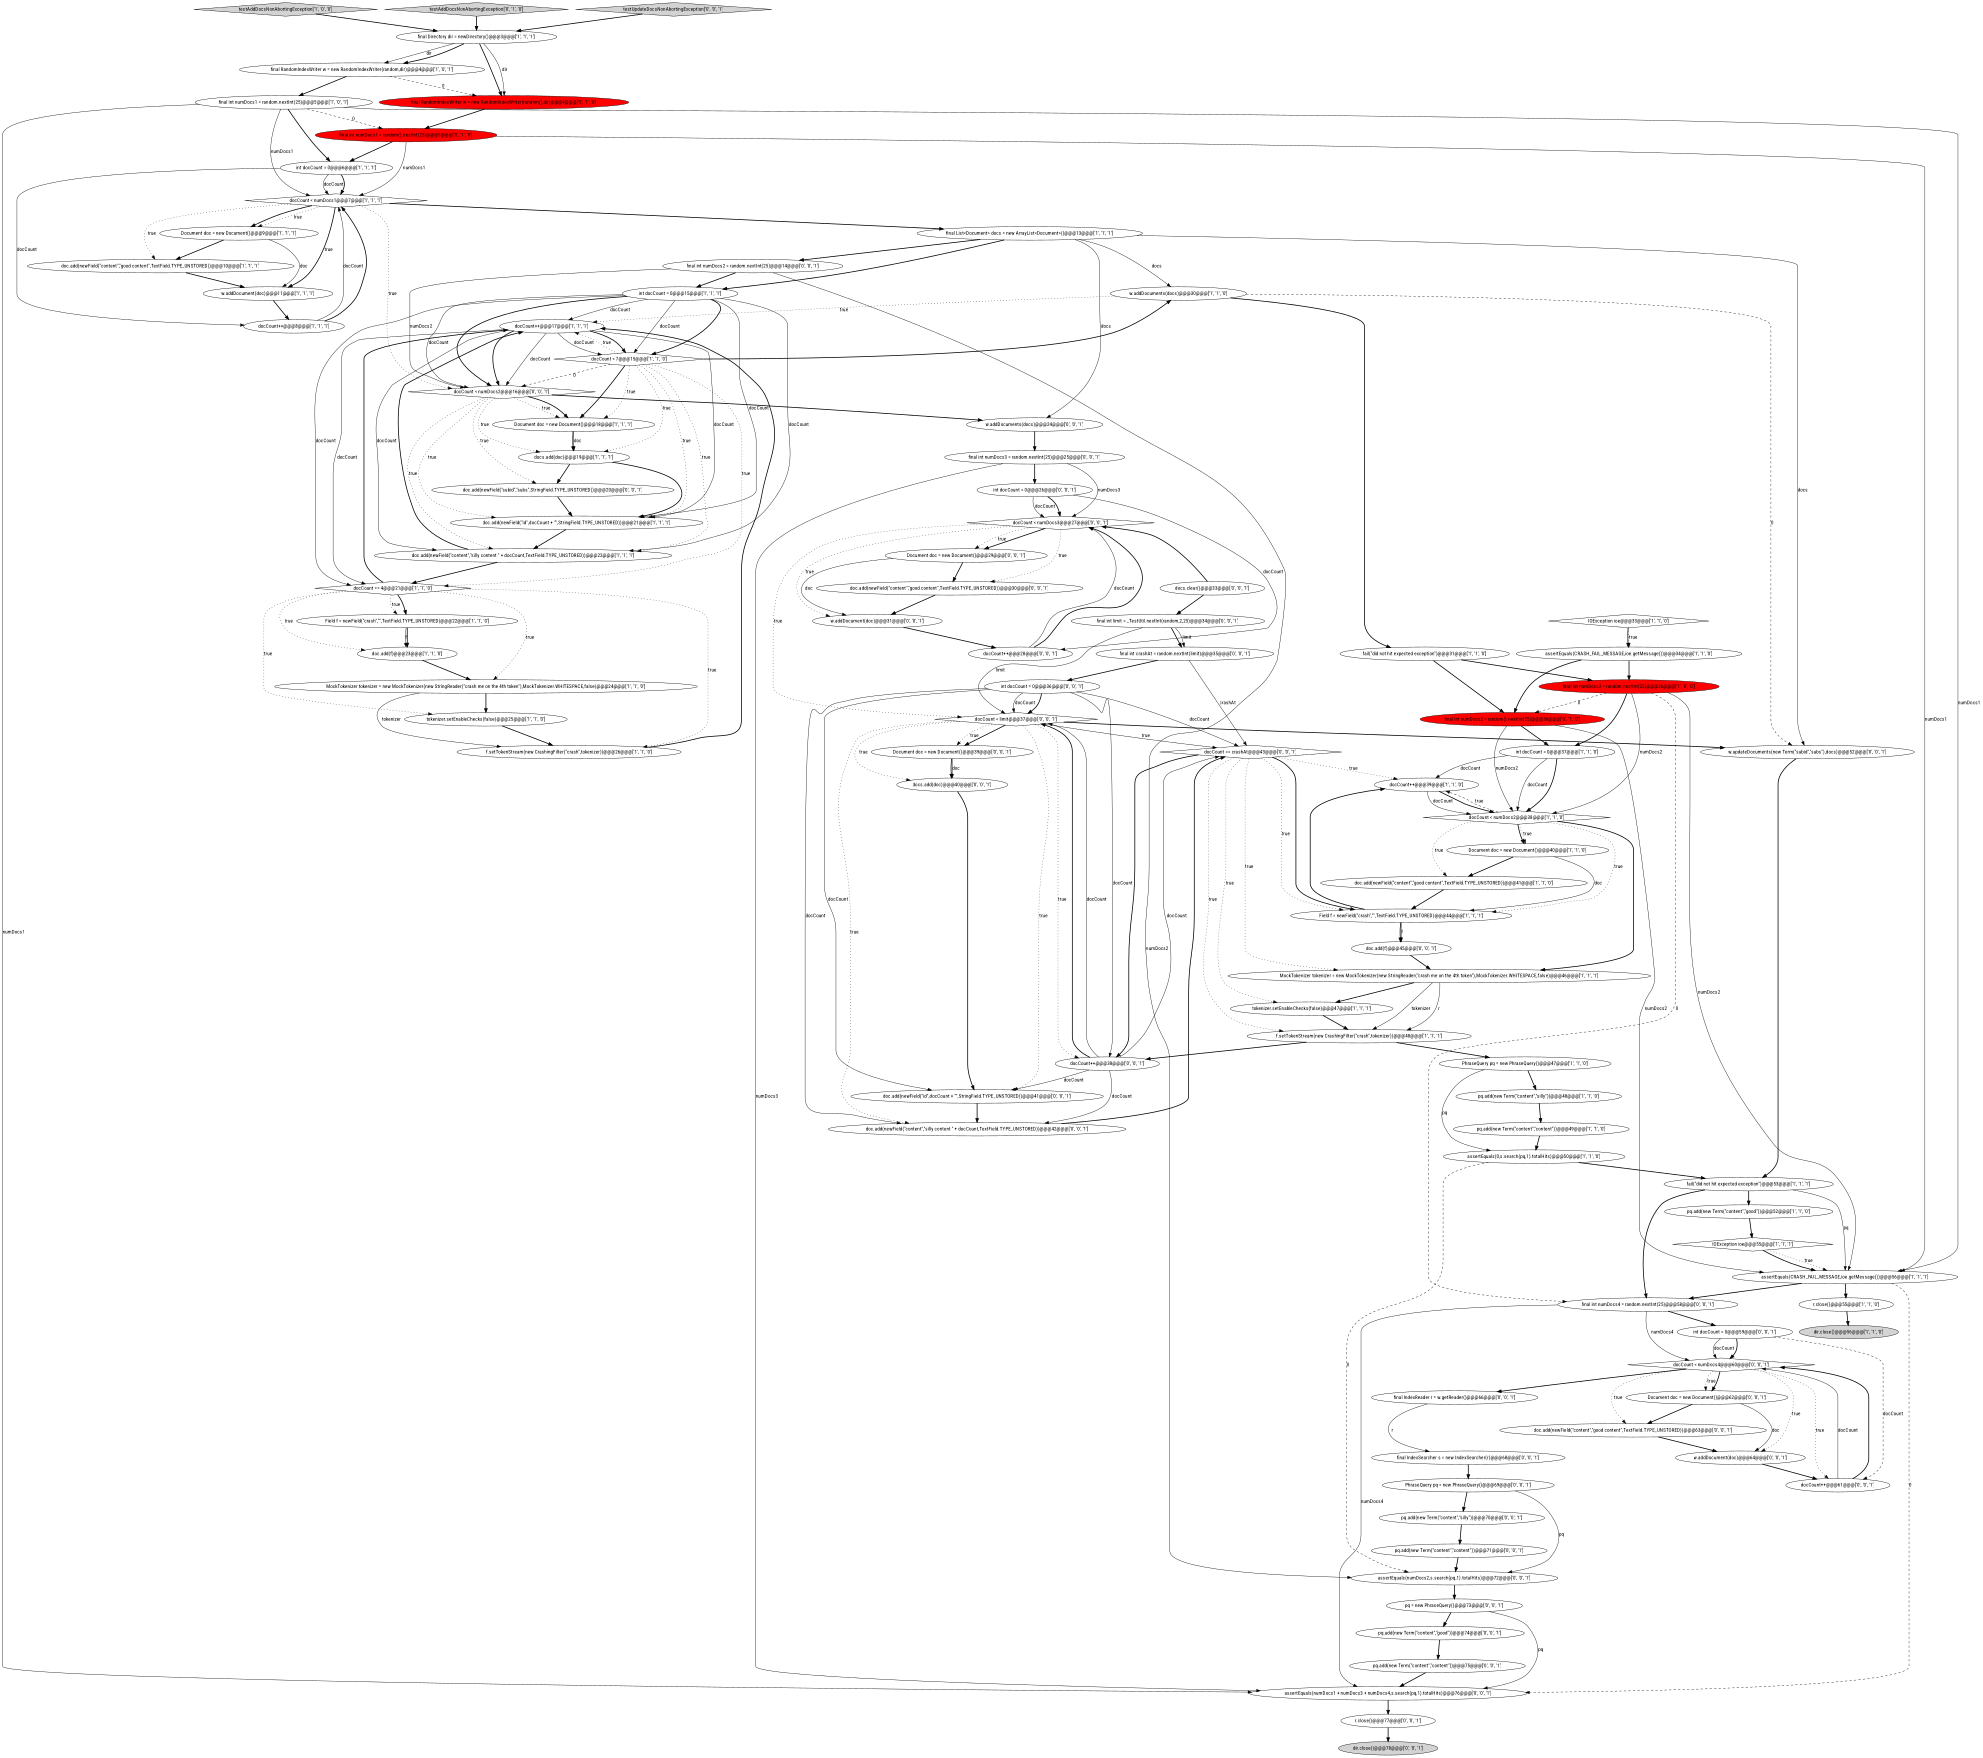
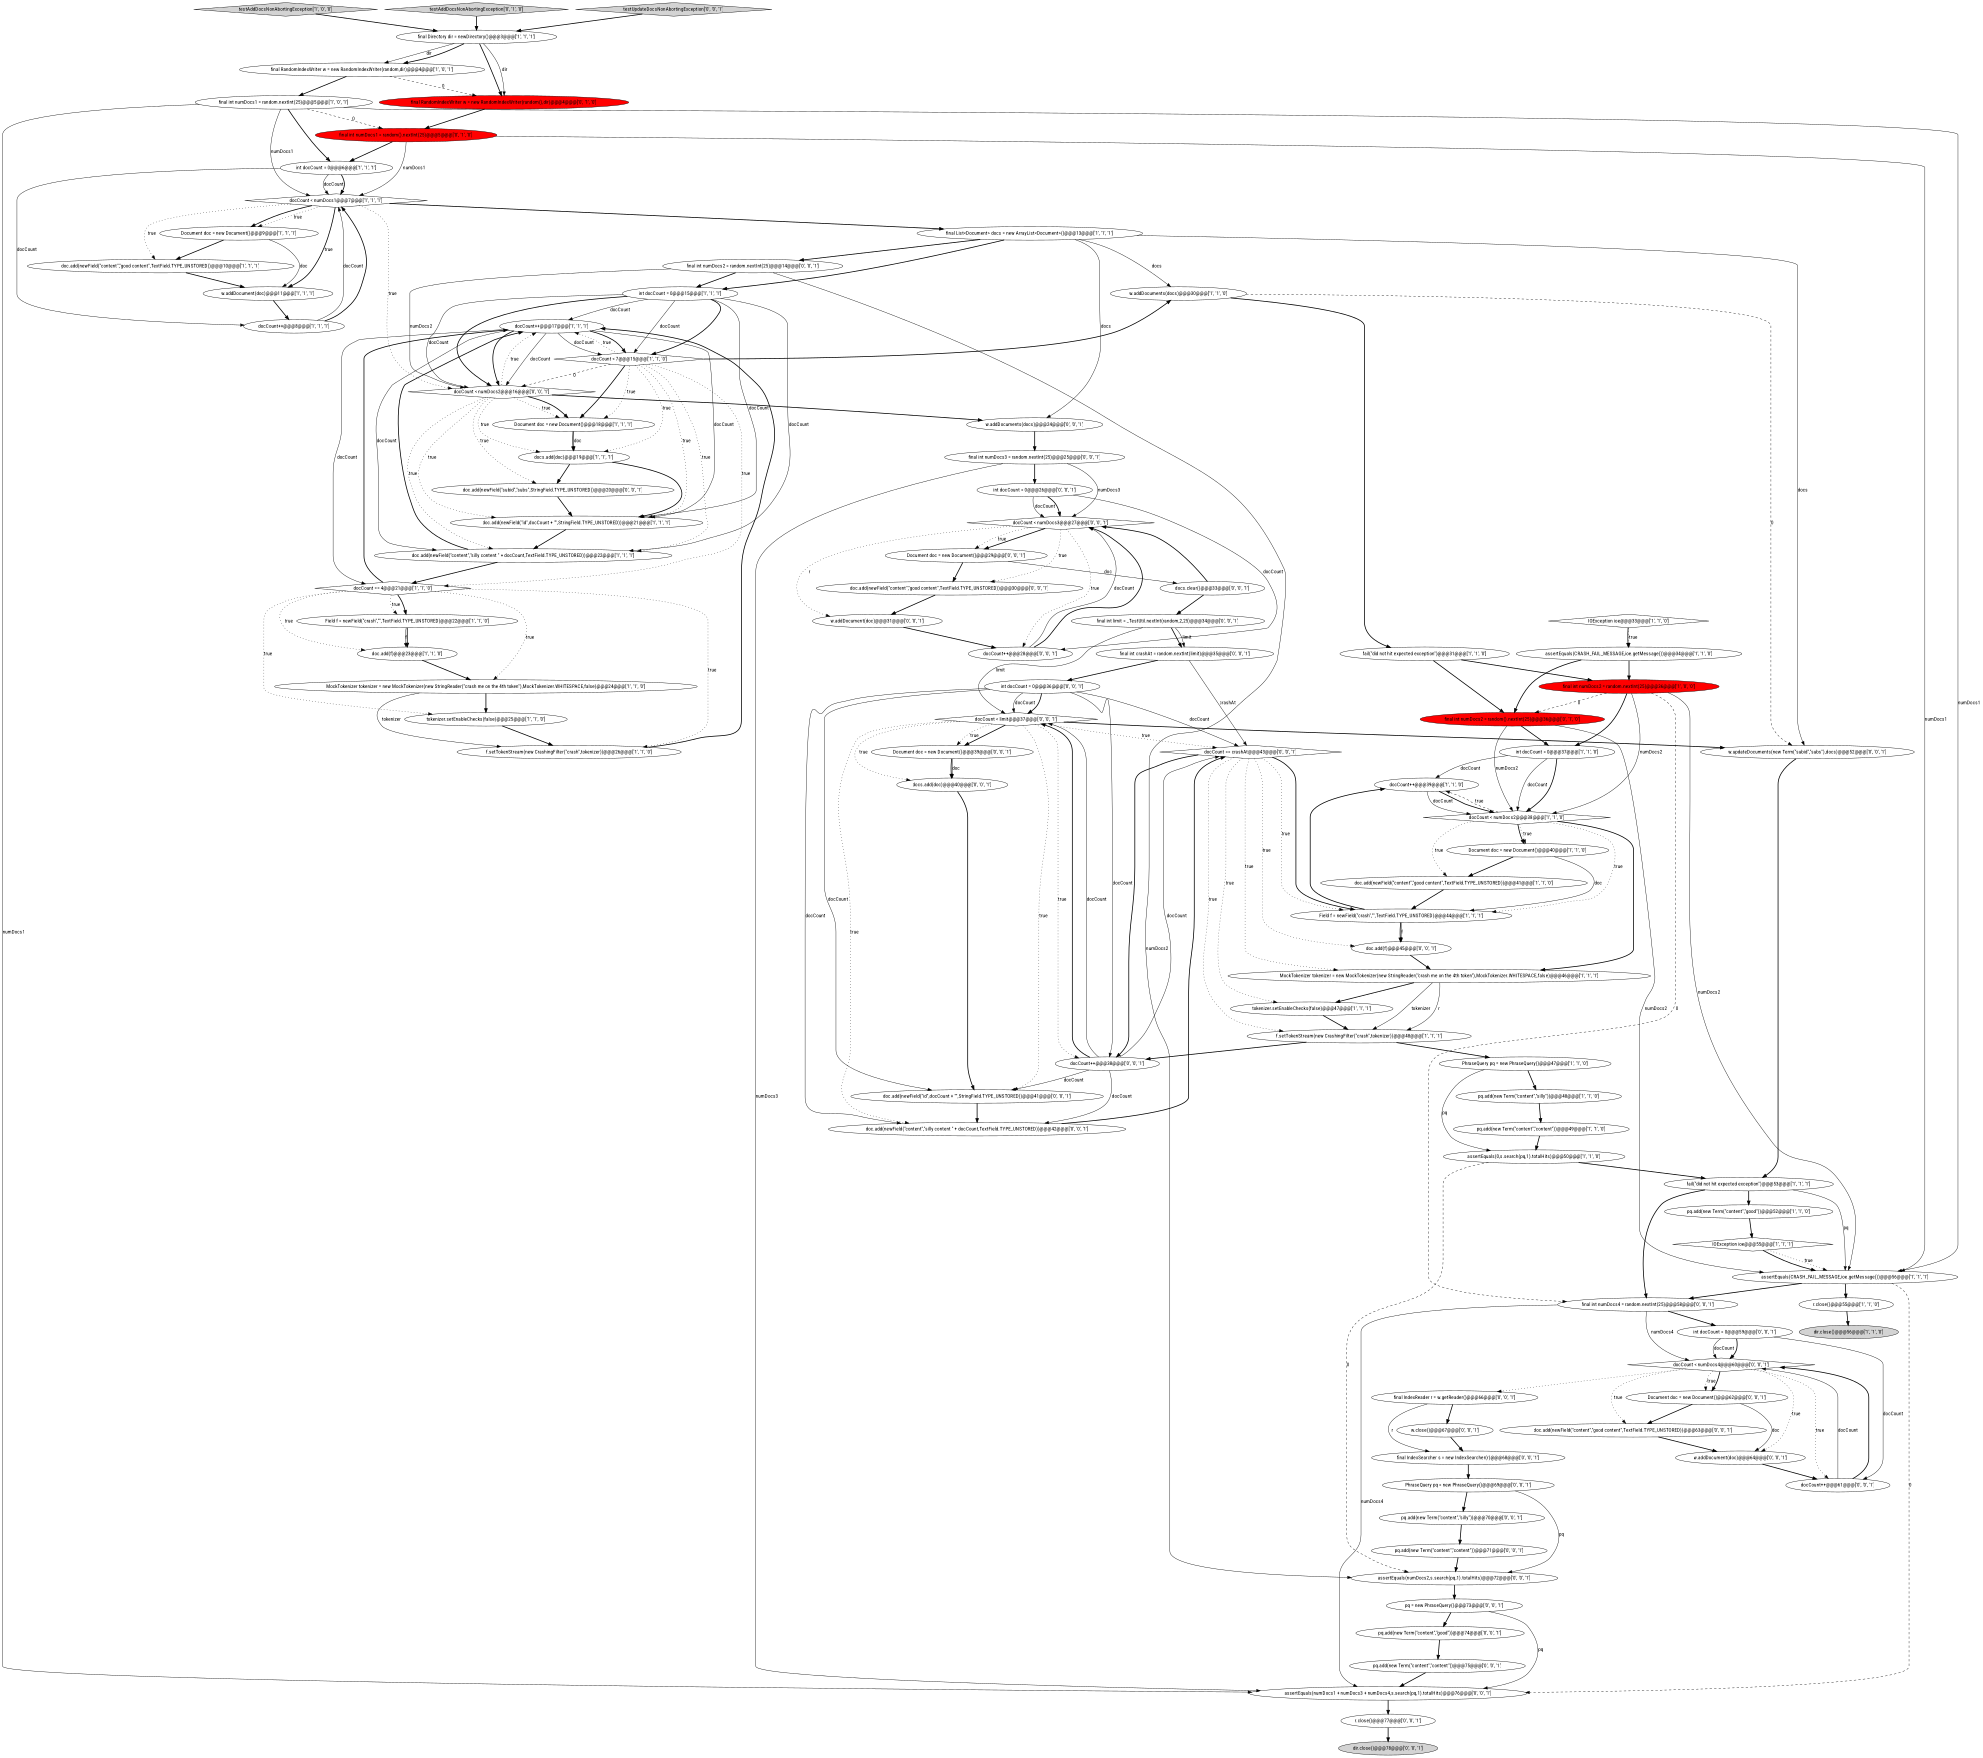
(856, 307) -> (509, 355)
(352, 336) -> none
(810, 572) -> (810, 572)
(819, 572) -> (1086, 572)
(774, 618) -> (1083, 597)
(1128, 737) -> (1128, 737)
(1335, 768) -> (1262, 885)
(1883, 1368) -> (1883, 1368)
(1594, 1380) -> (1594, 1380)
none -> (1445, 1430)
